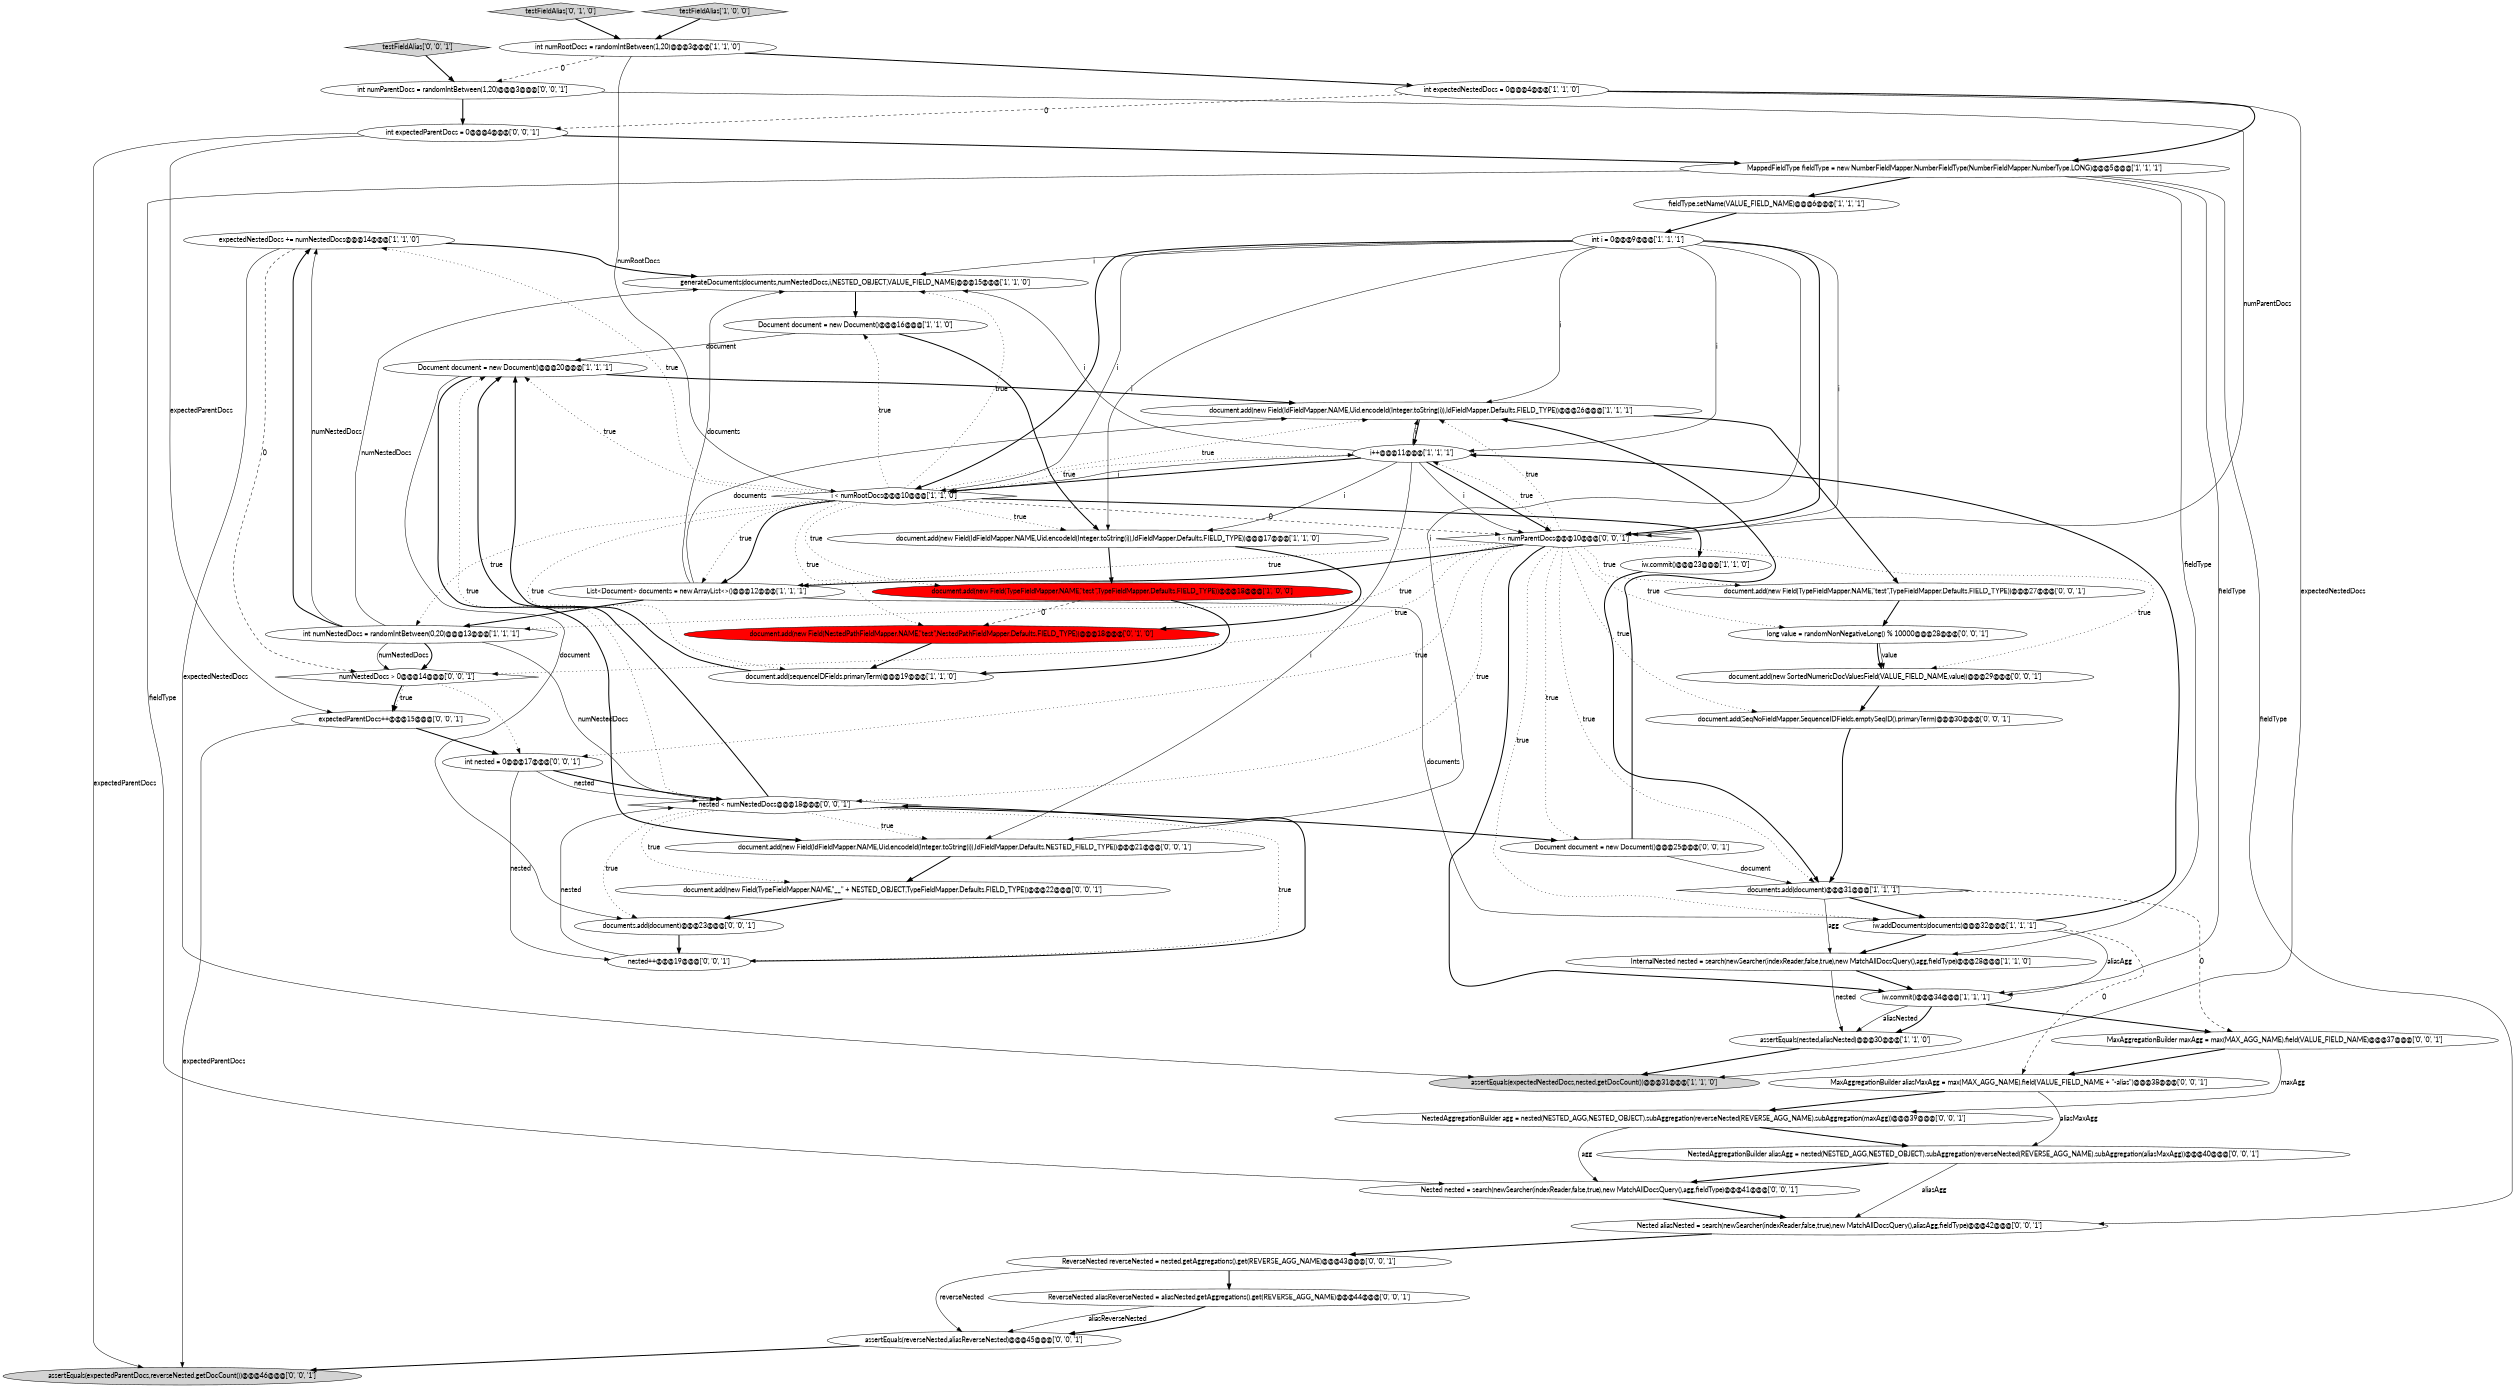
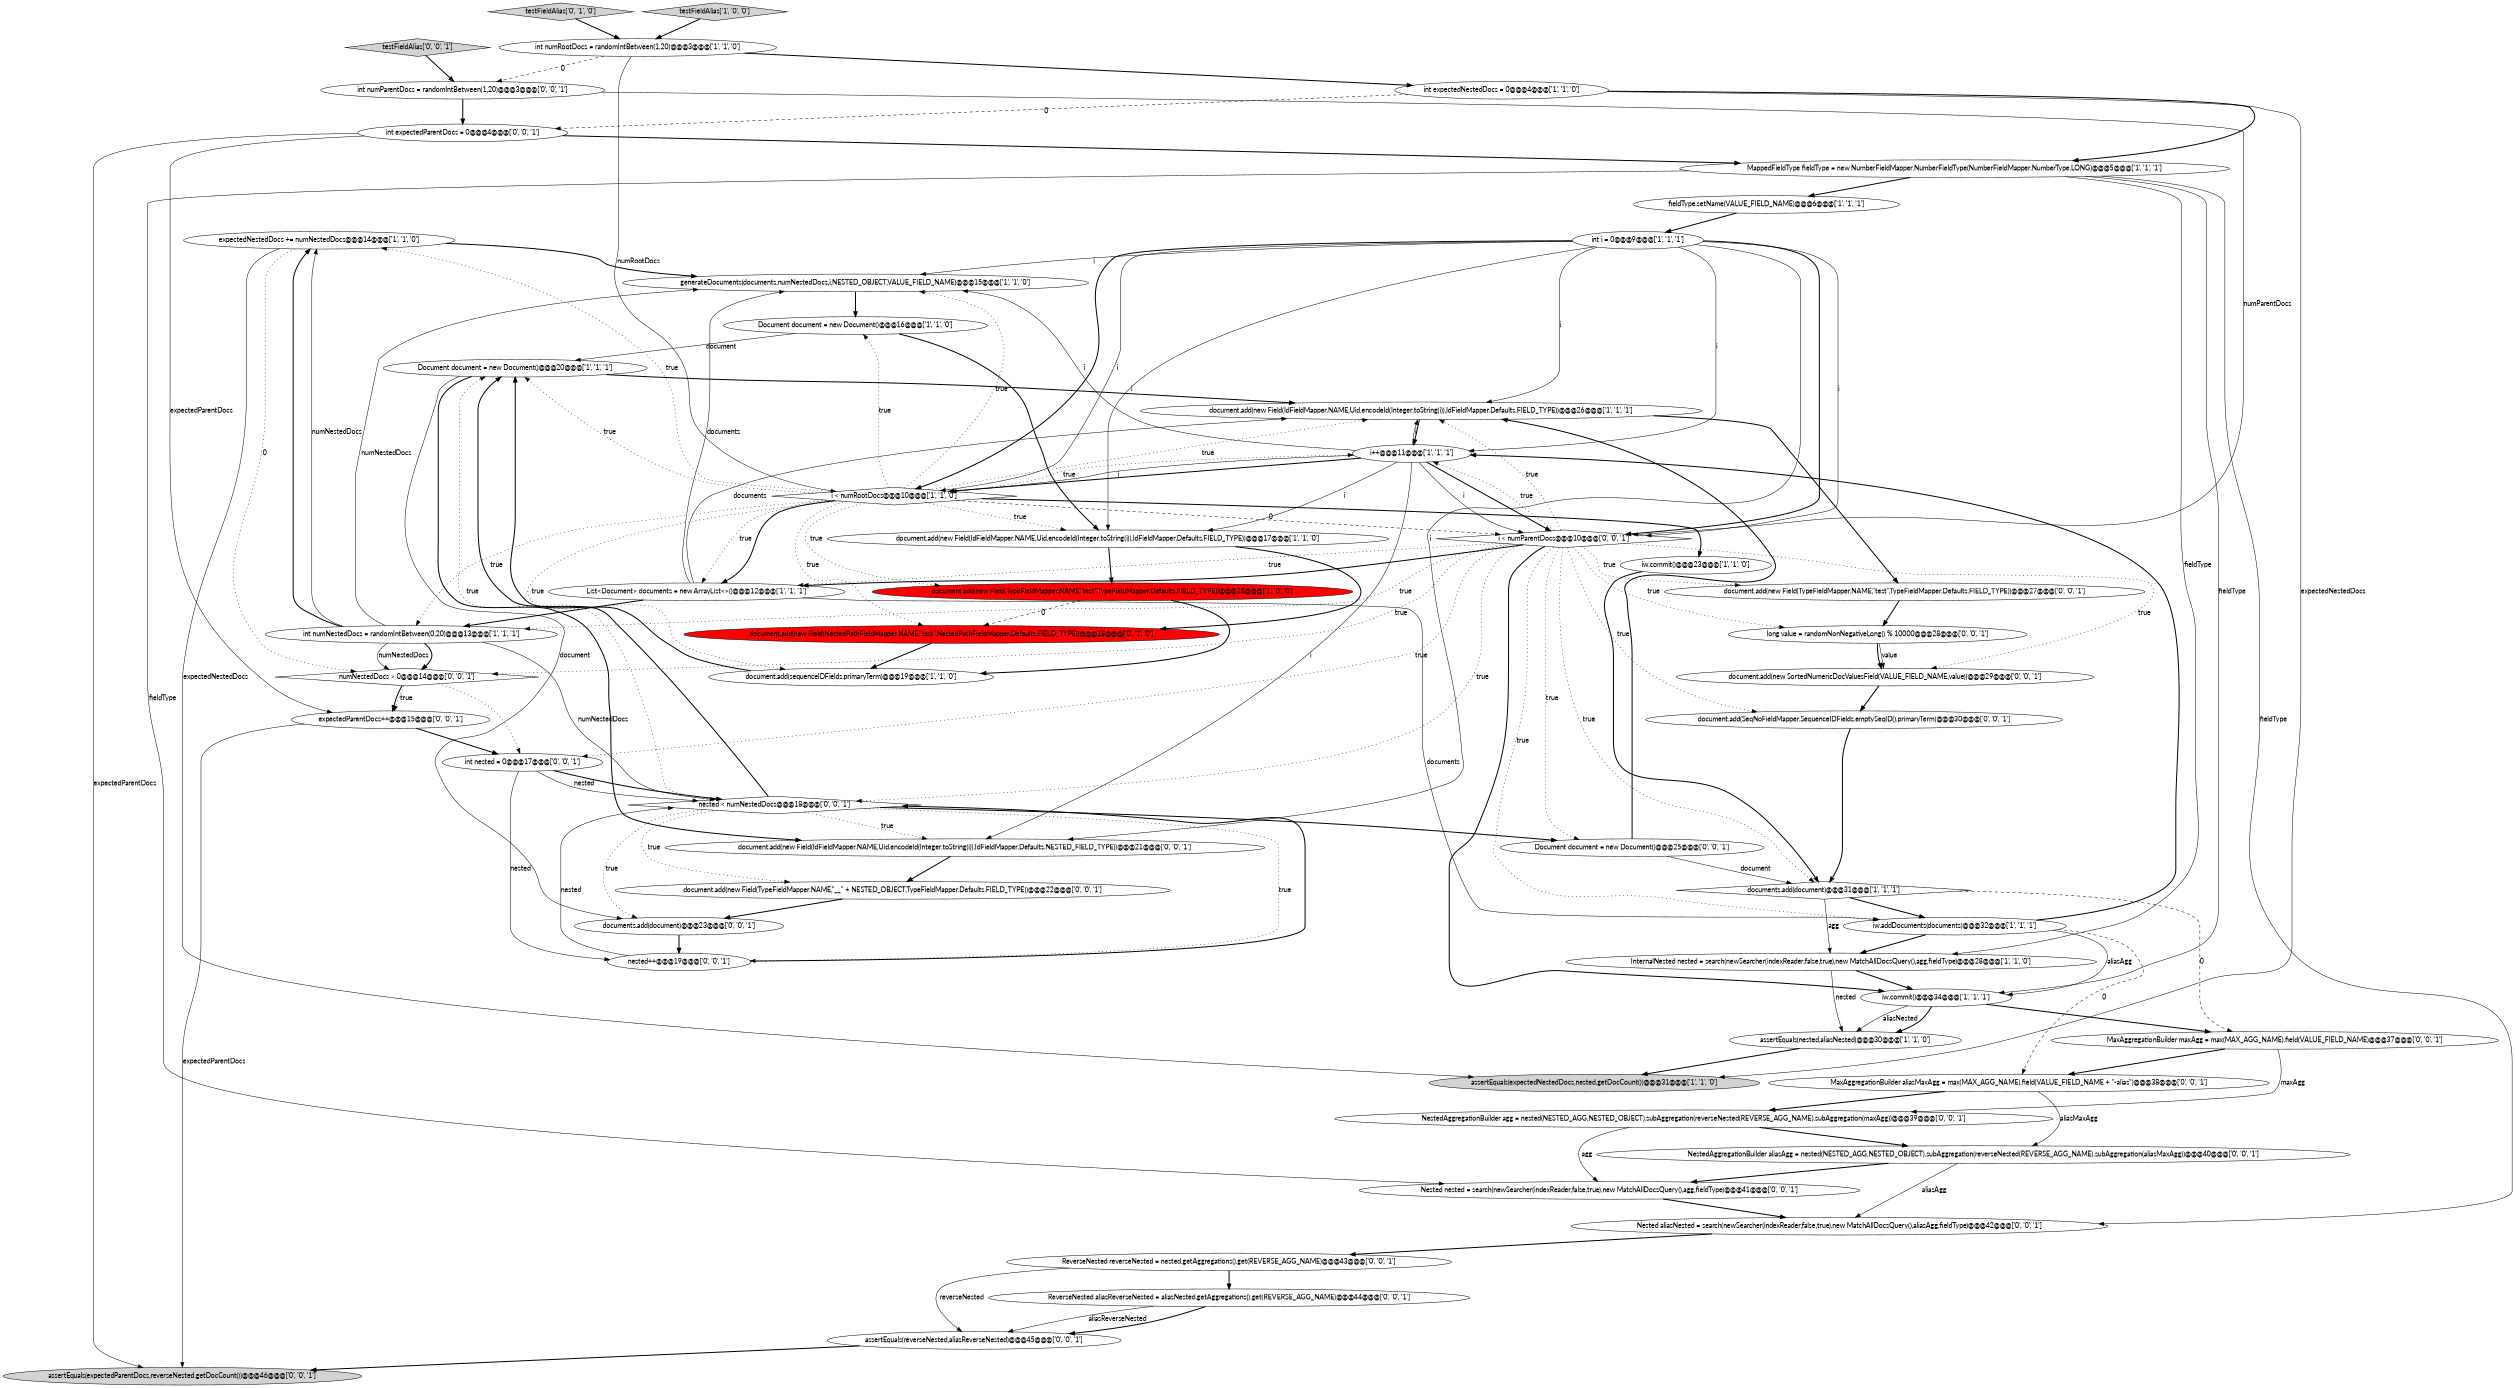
(252, 491) -> (252, 491)
